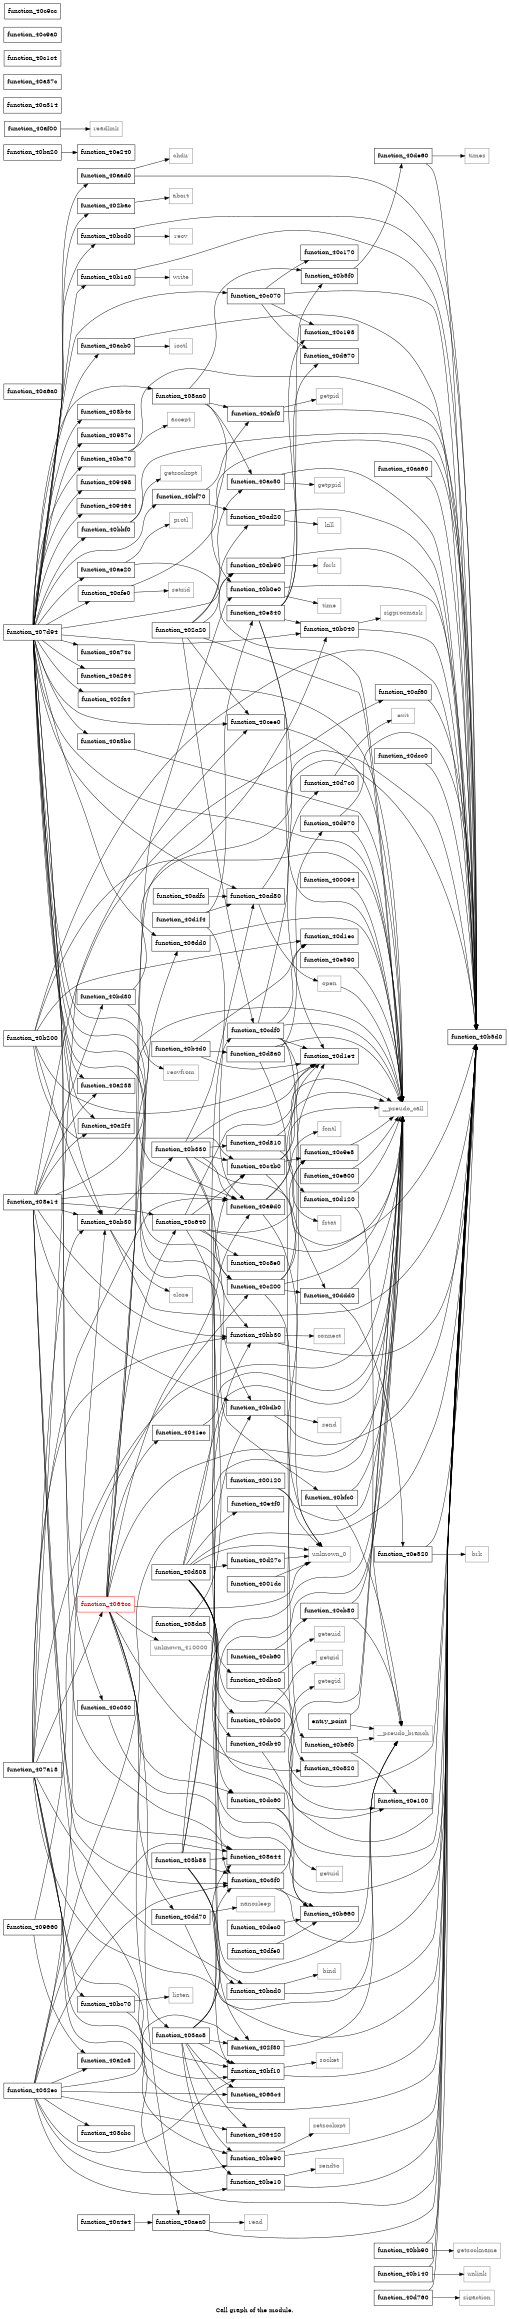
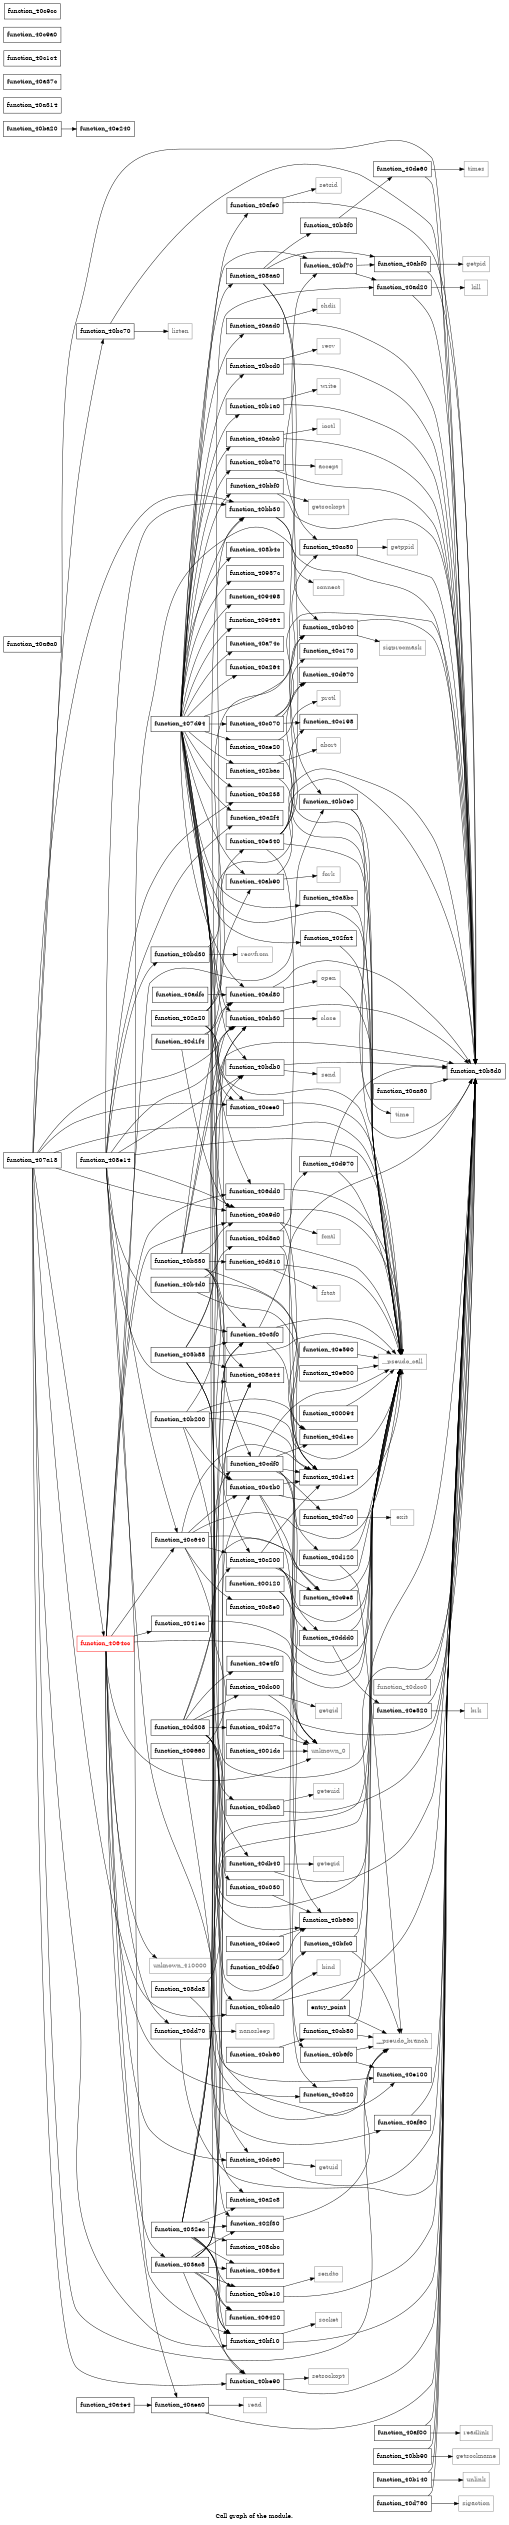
(296, 388) -> (297, 610)
(403, 756) -> (402, 1687)
none -> (372, 1039)
(145, 1185) -> (202, 1140)
none -> (446, 1756)
